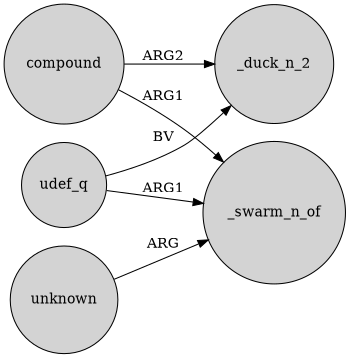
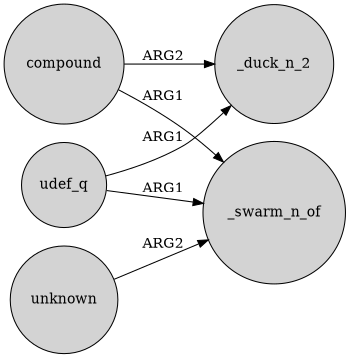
(163, 137) -> (163, 137)
(163, 244) -> (163, 244)
